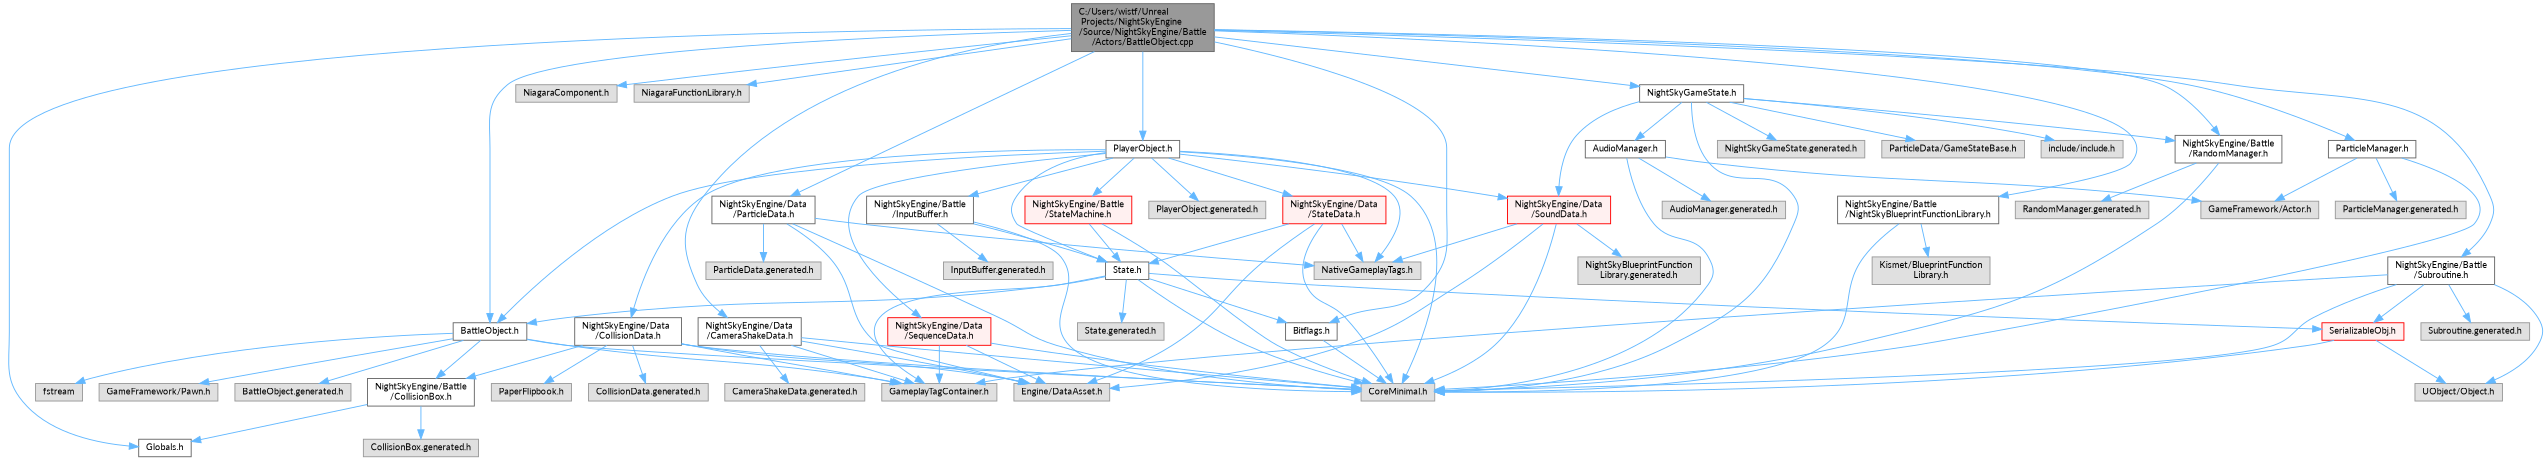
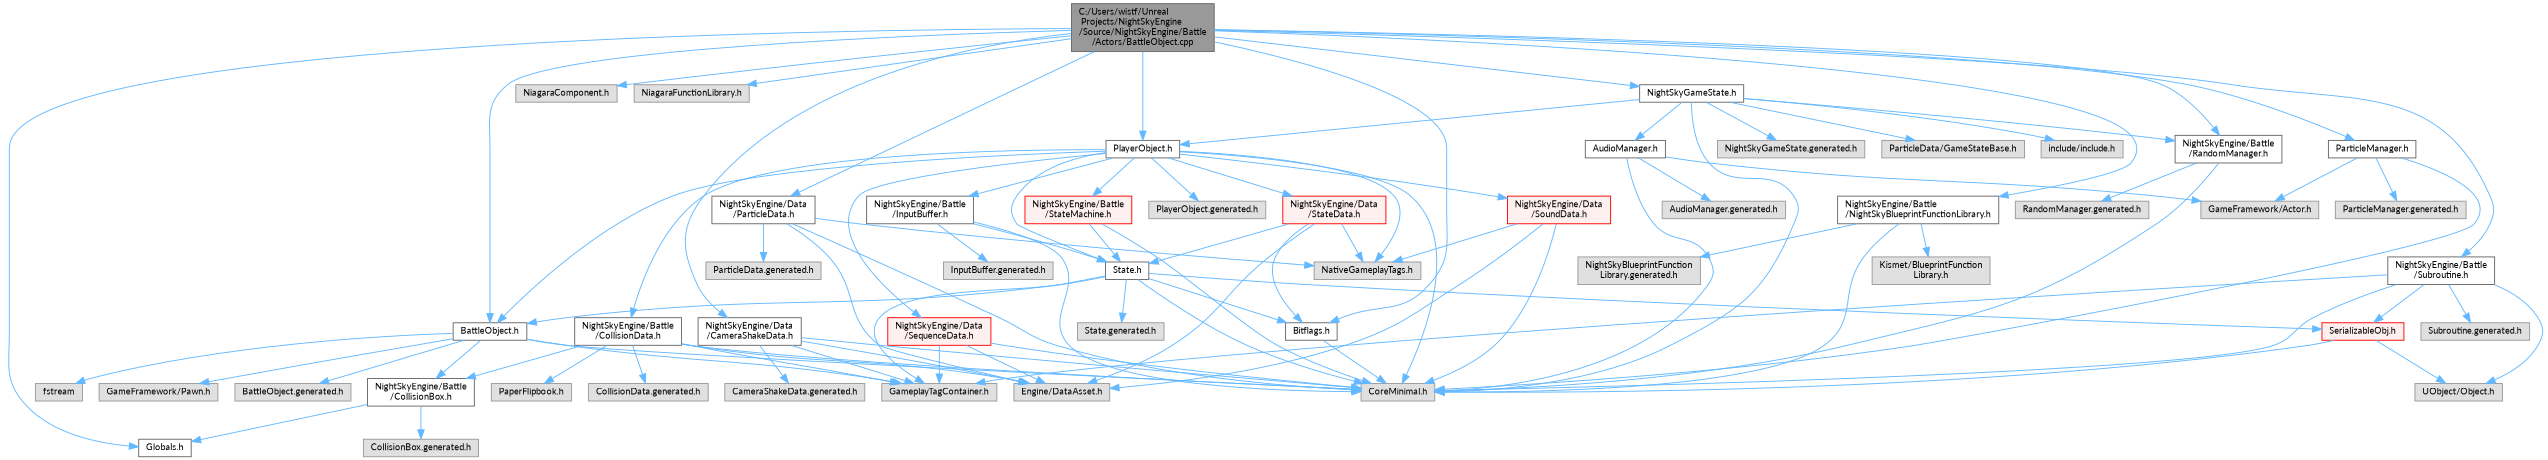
(1583, 129) -> (1414, 122)
(1595, 238) -> (1780, 240)
(1326, 304) -> (1273, 268)
(628, 332) -> (628, 332)
